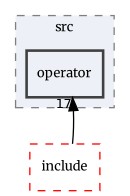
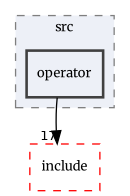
(74, 127) -> (56, 116)
